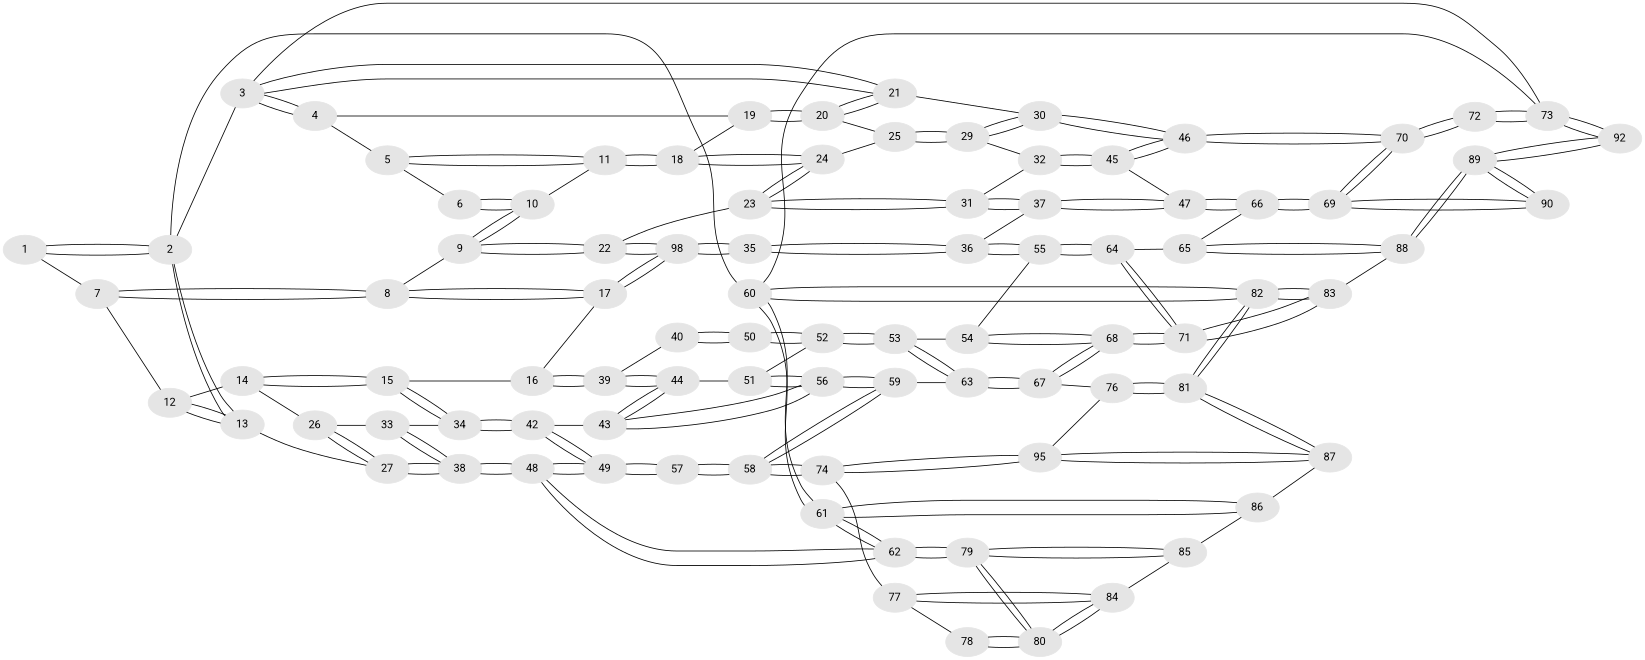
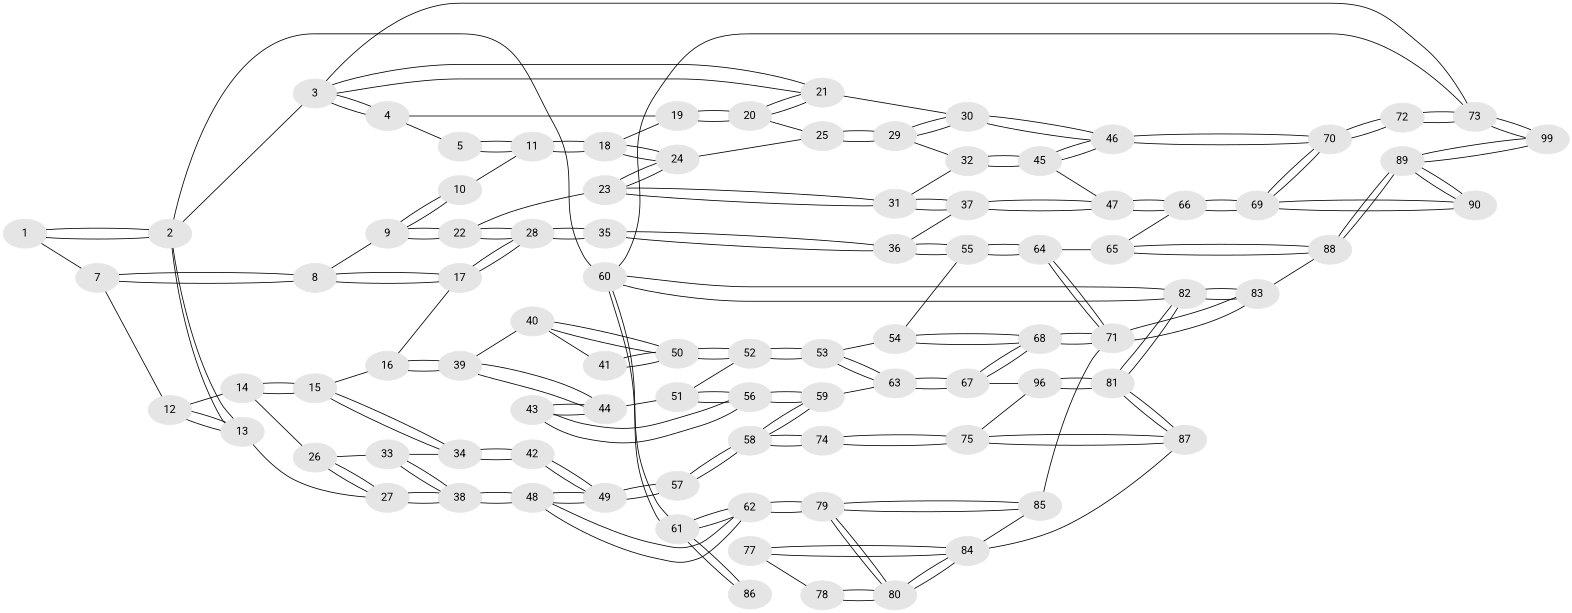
(1620, 139) -> (1547, 139)
(460, 205) -> none
(677, 249) -> (532, 234)
none -> (605, 366)
(1112, 388) -> (1040, 383)
(569, 425) -> none
(1040, 458) -> (967, 440)
(1294, 483) -> (1088, 514)
(853, 511) -> none
(1221, 530) -> (1065, 418)
